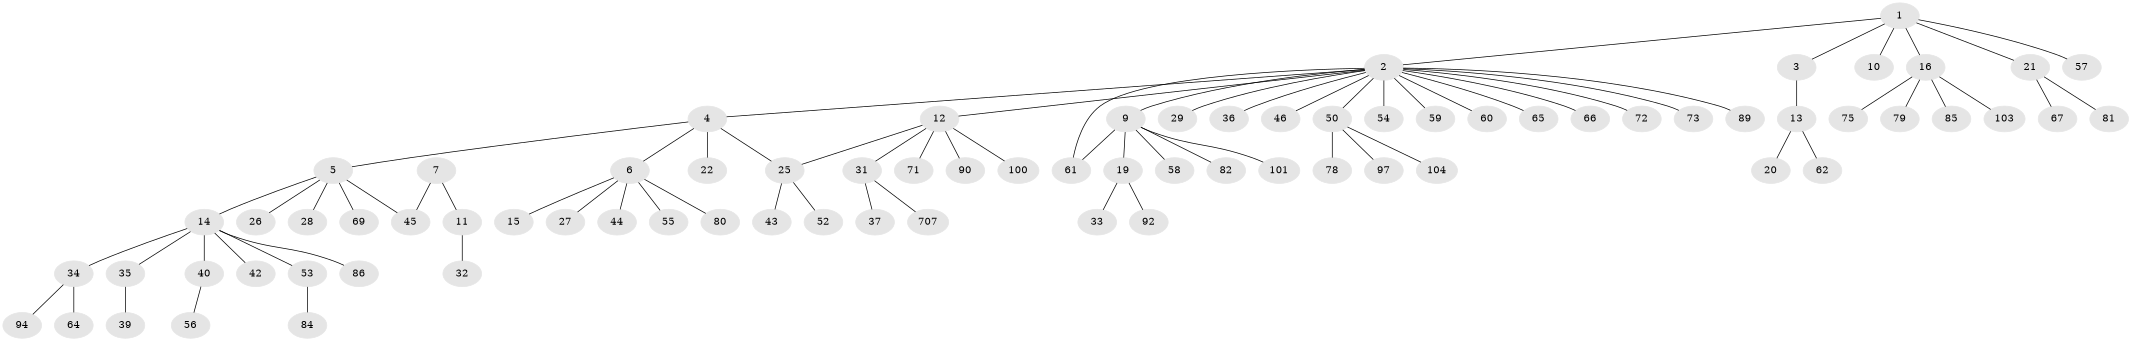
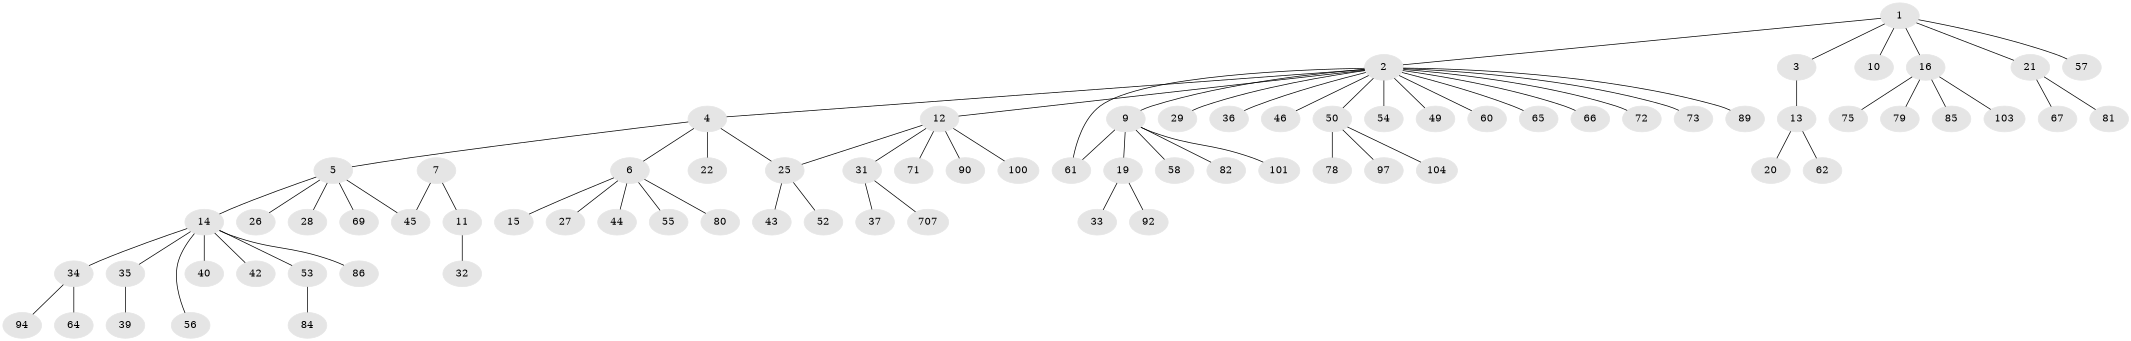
(1435, 119) -> (1435, 119)
(197, 300) -> (177, 272)
